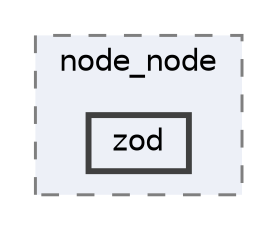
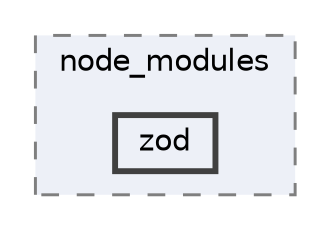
(139, 63) -> (165, 63)
